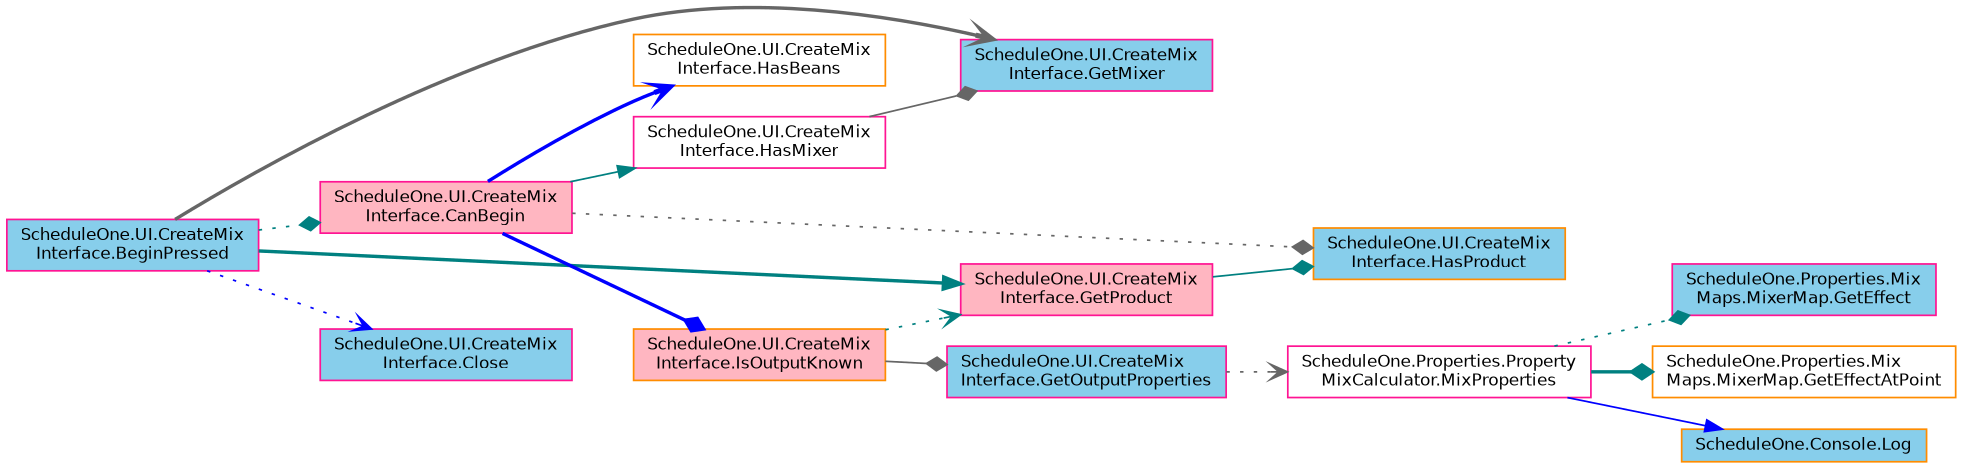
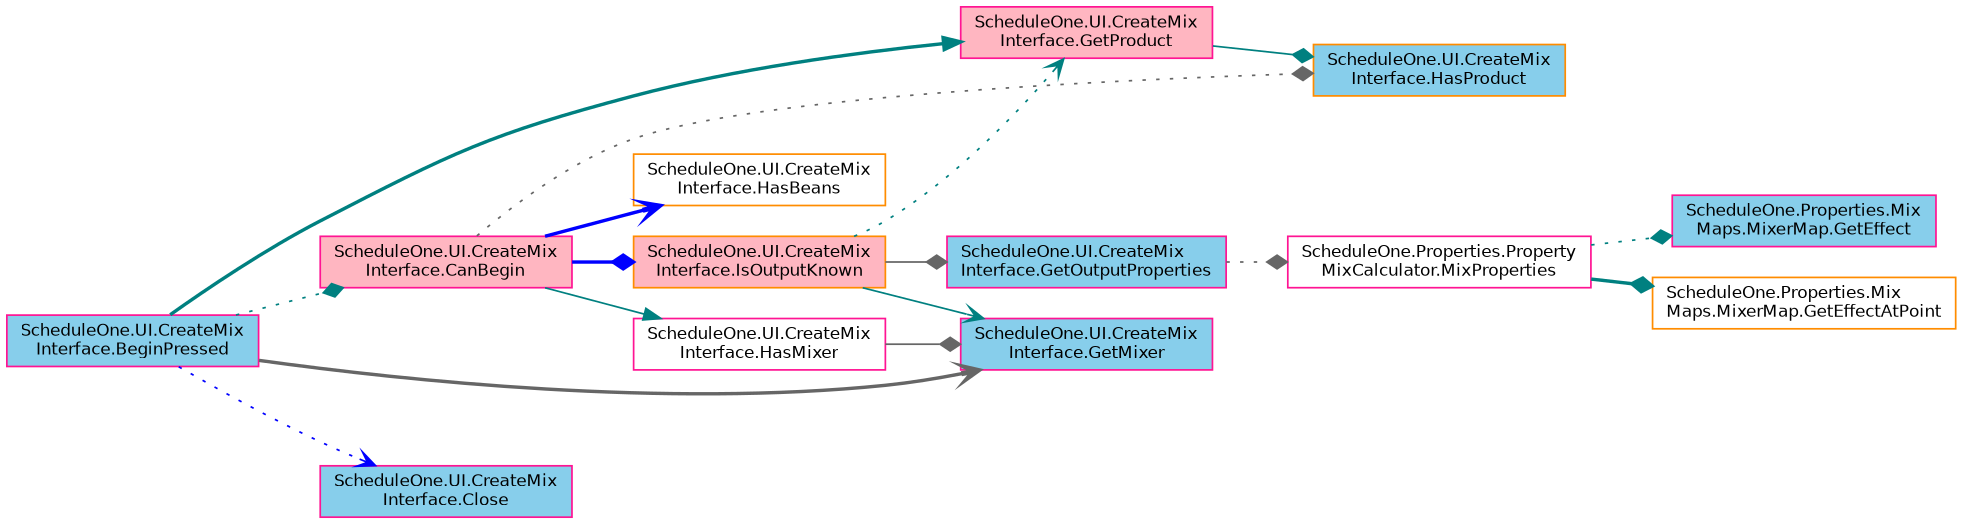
none -> (915, 301)
(1248, 372) -> (1246, 262)
(1804, 445) -> none
